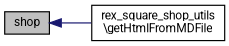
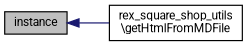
(27, 23) -> (36, 23)
